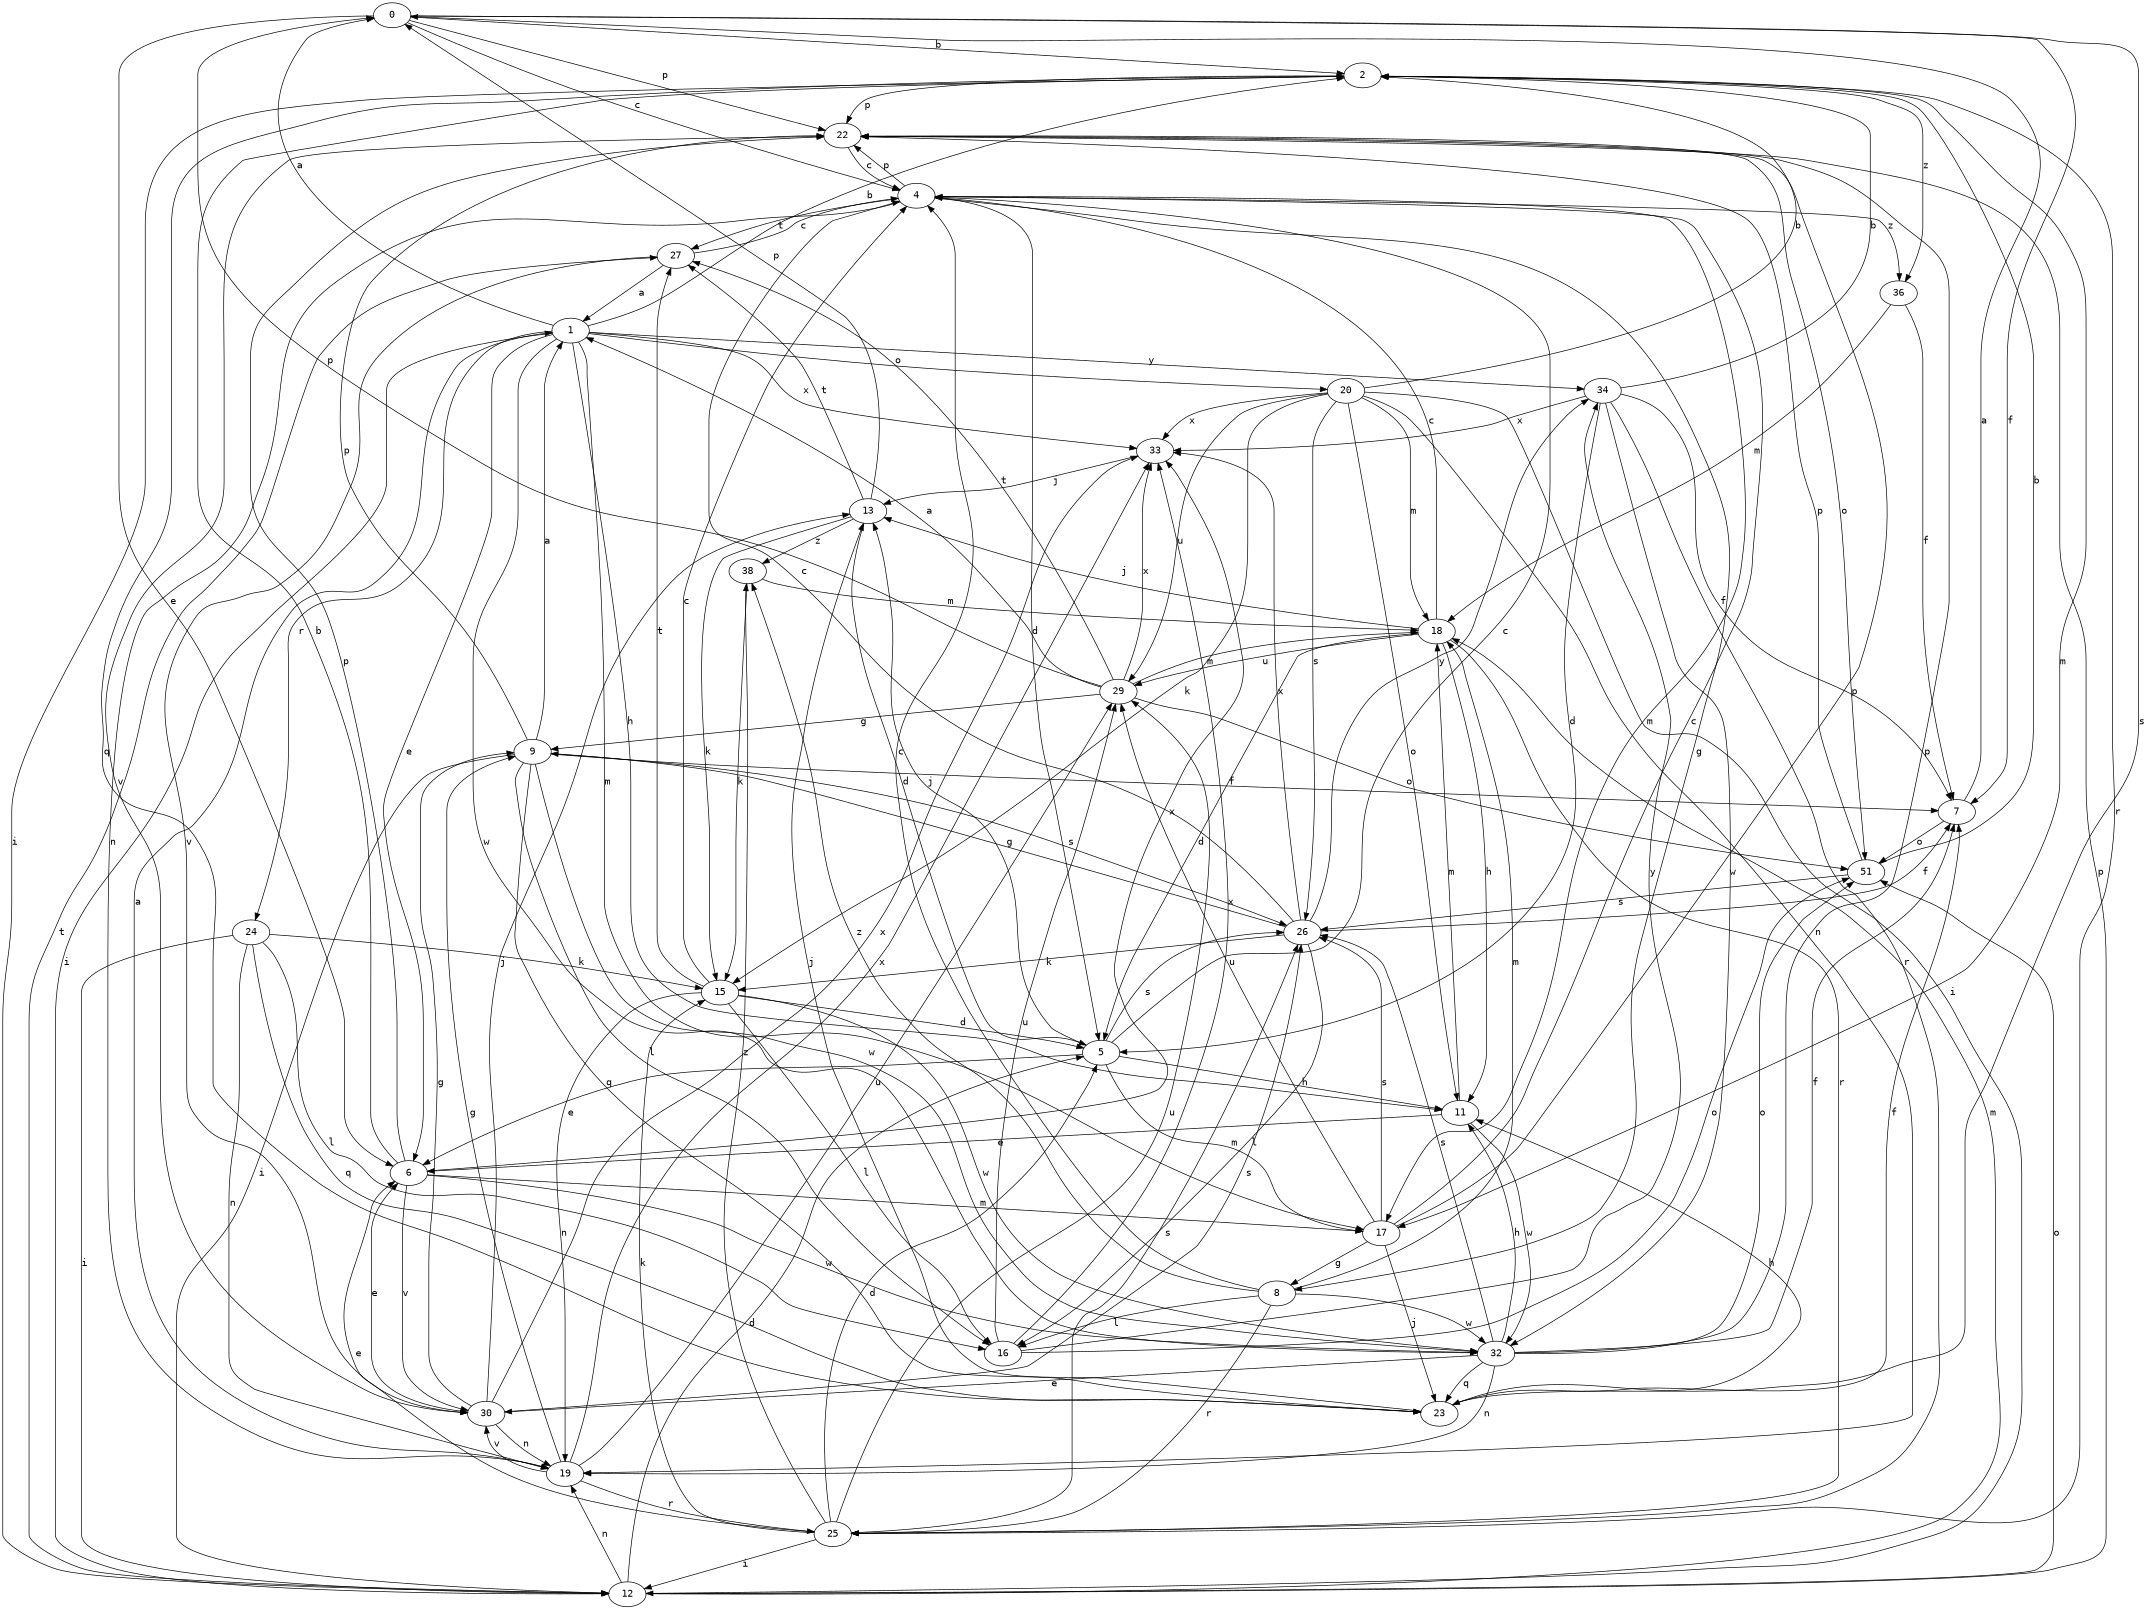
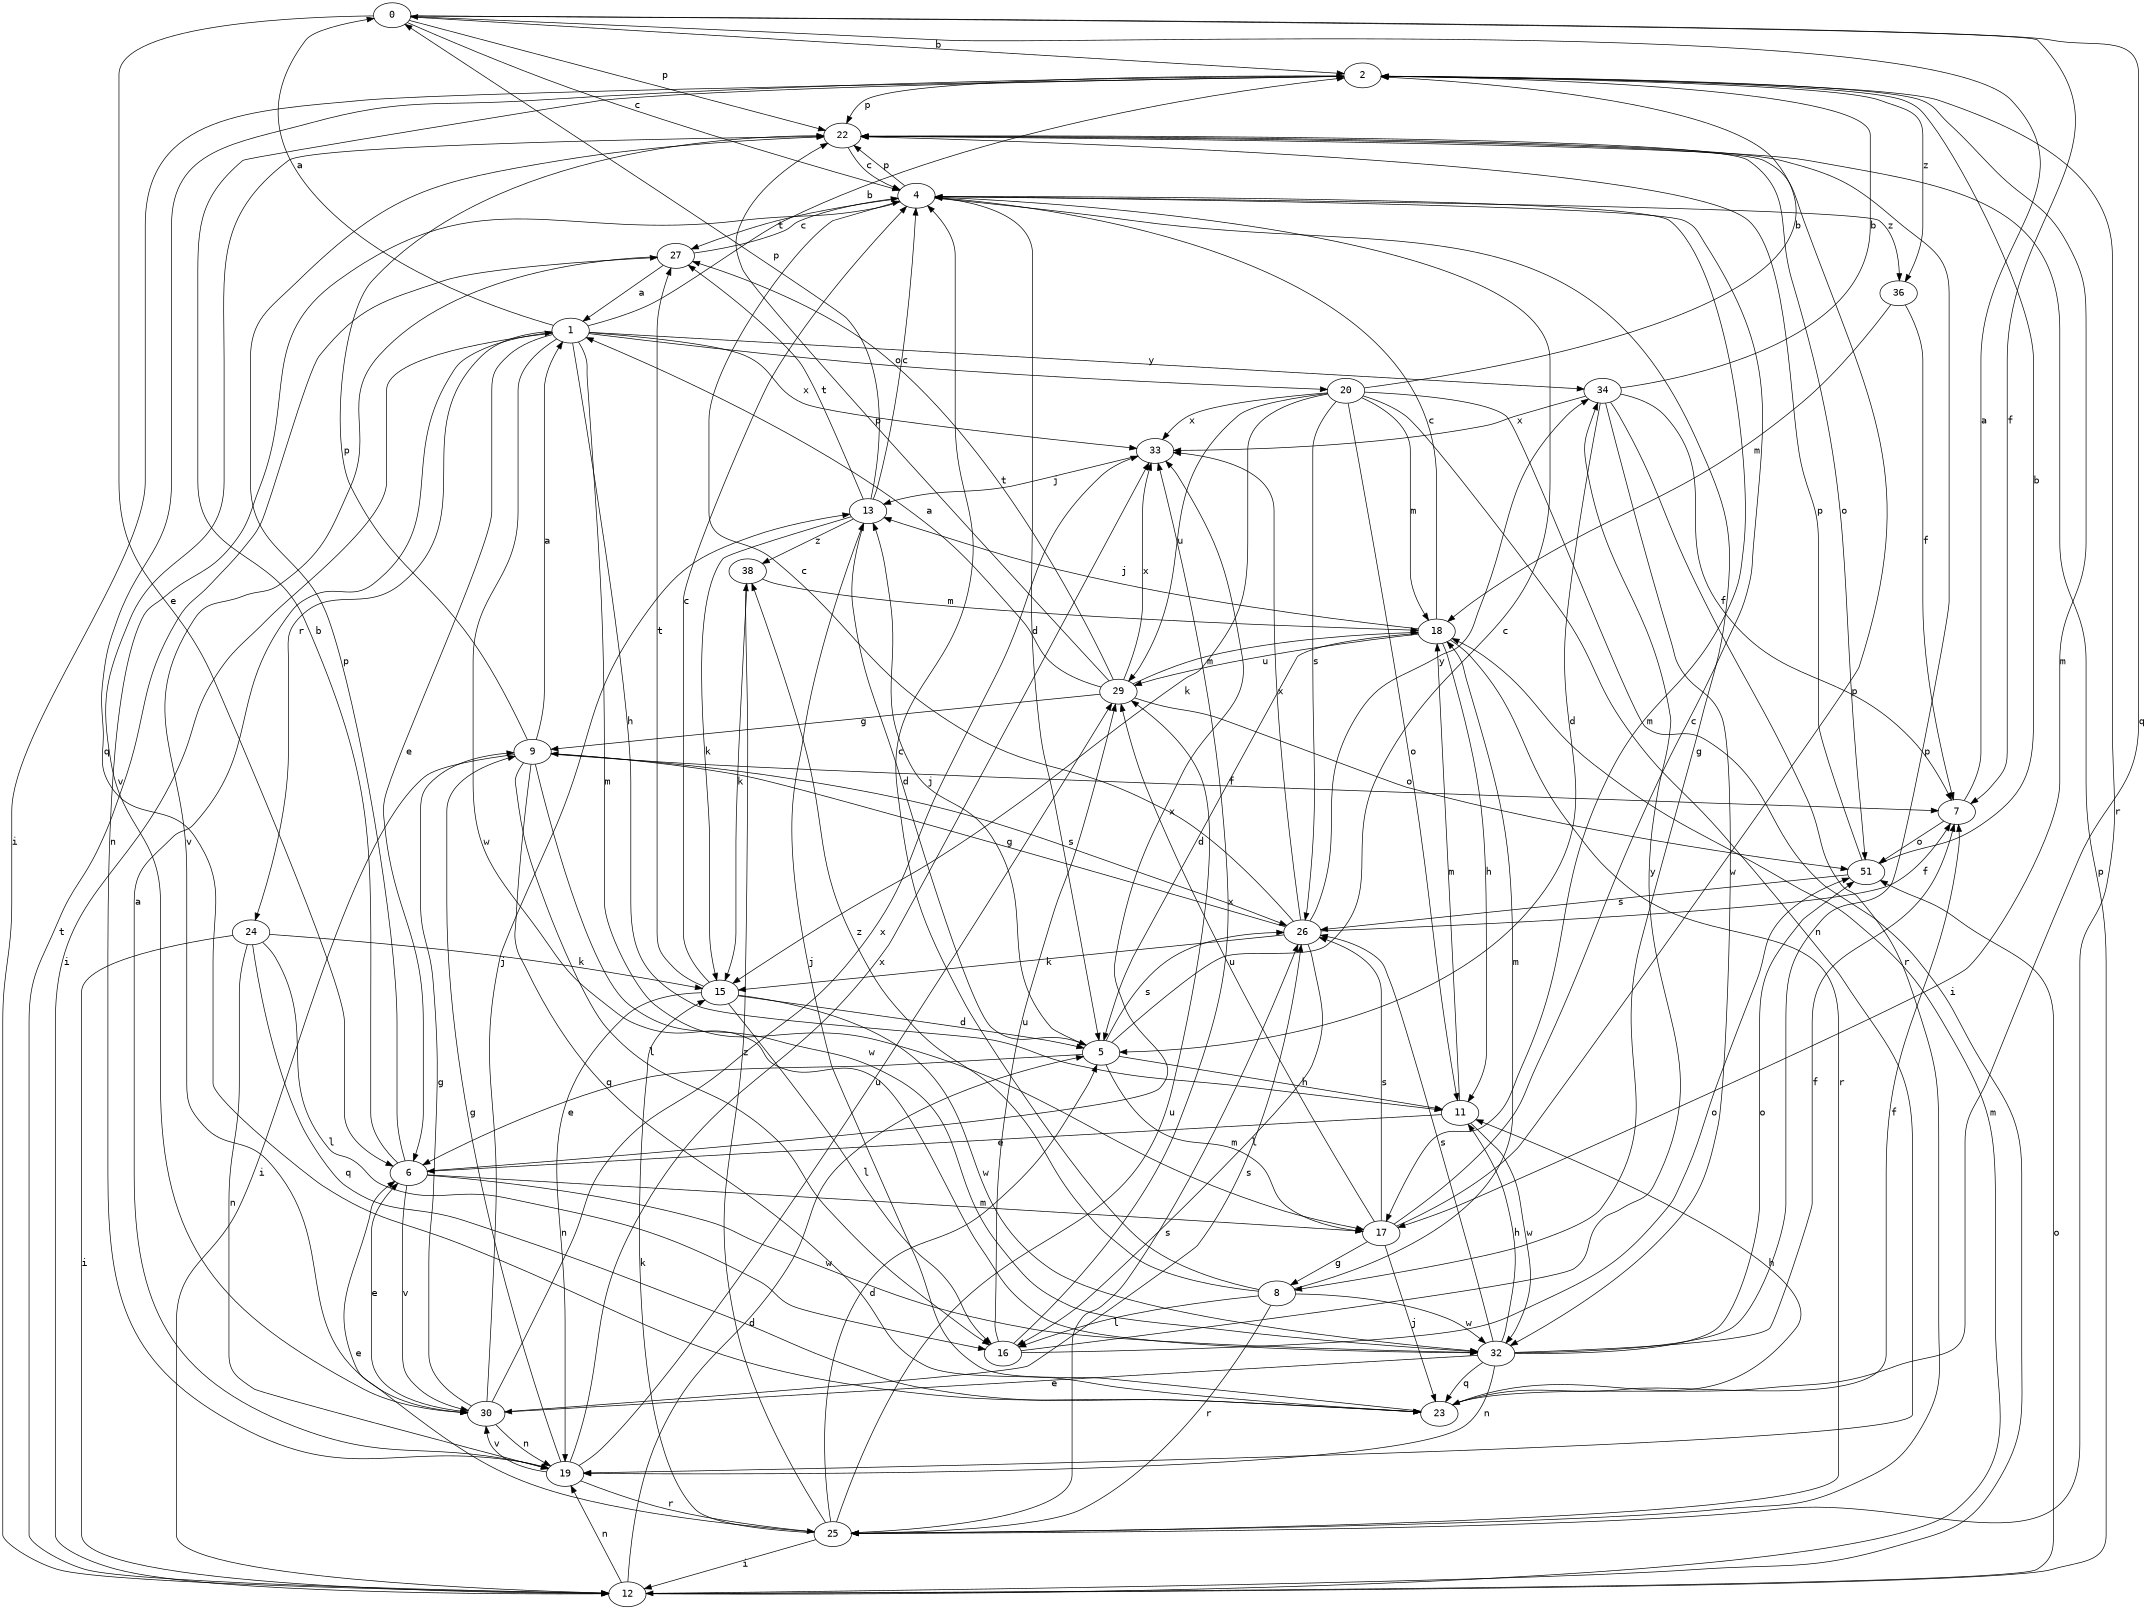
none -> (902, 358)
(461, 451) -> (857, 405)
(2142, 722) -> (2142, 722)
